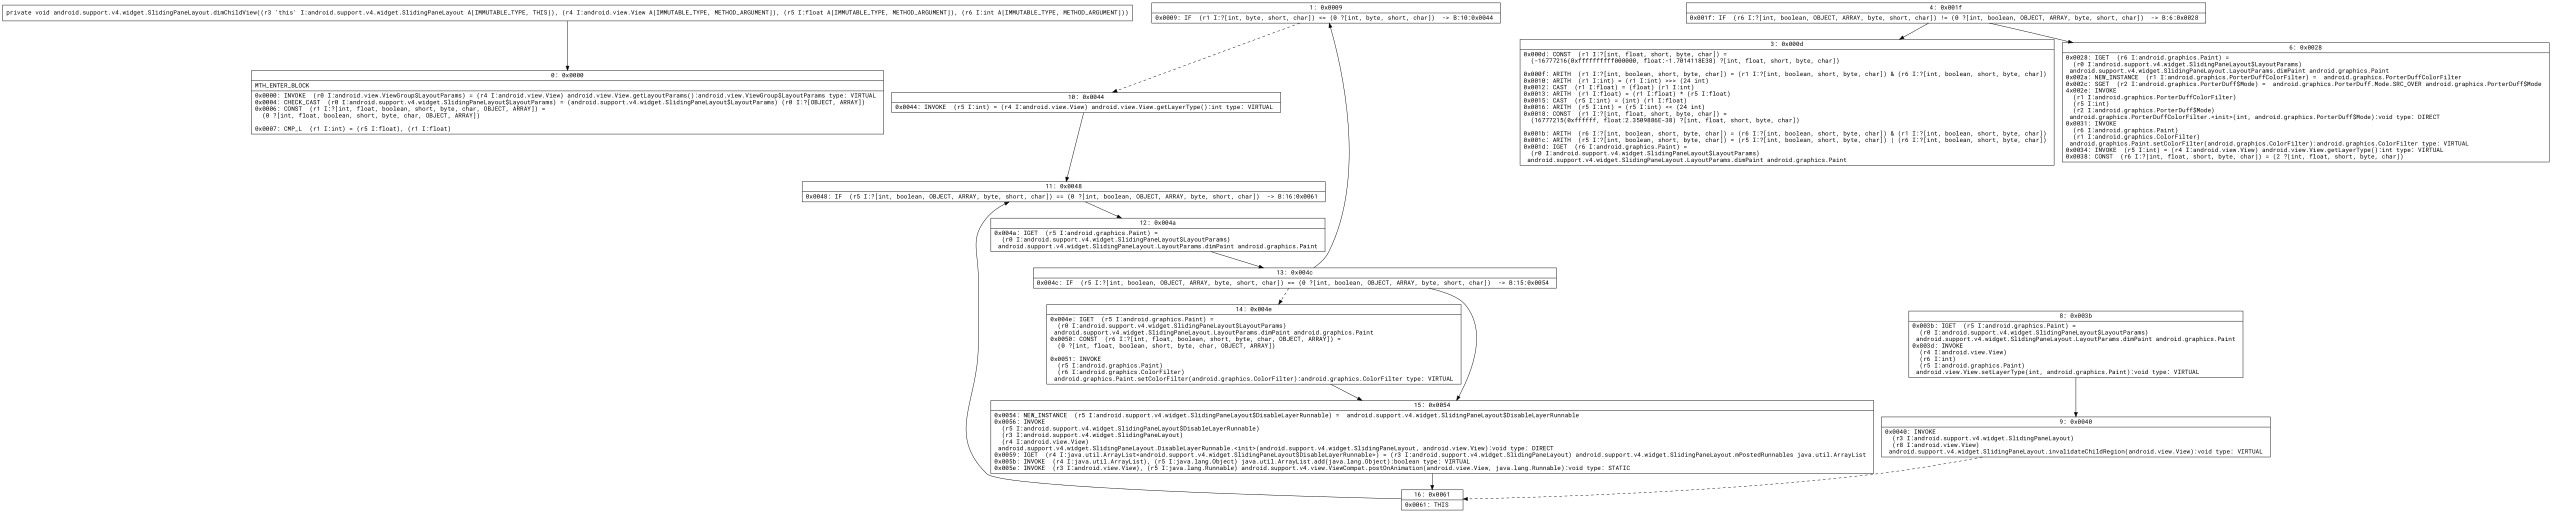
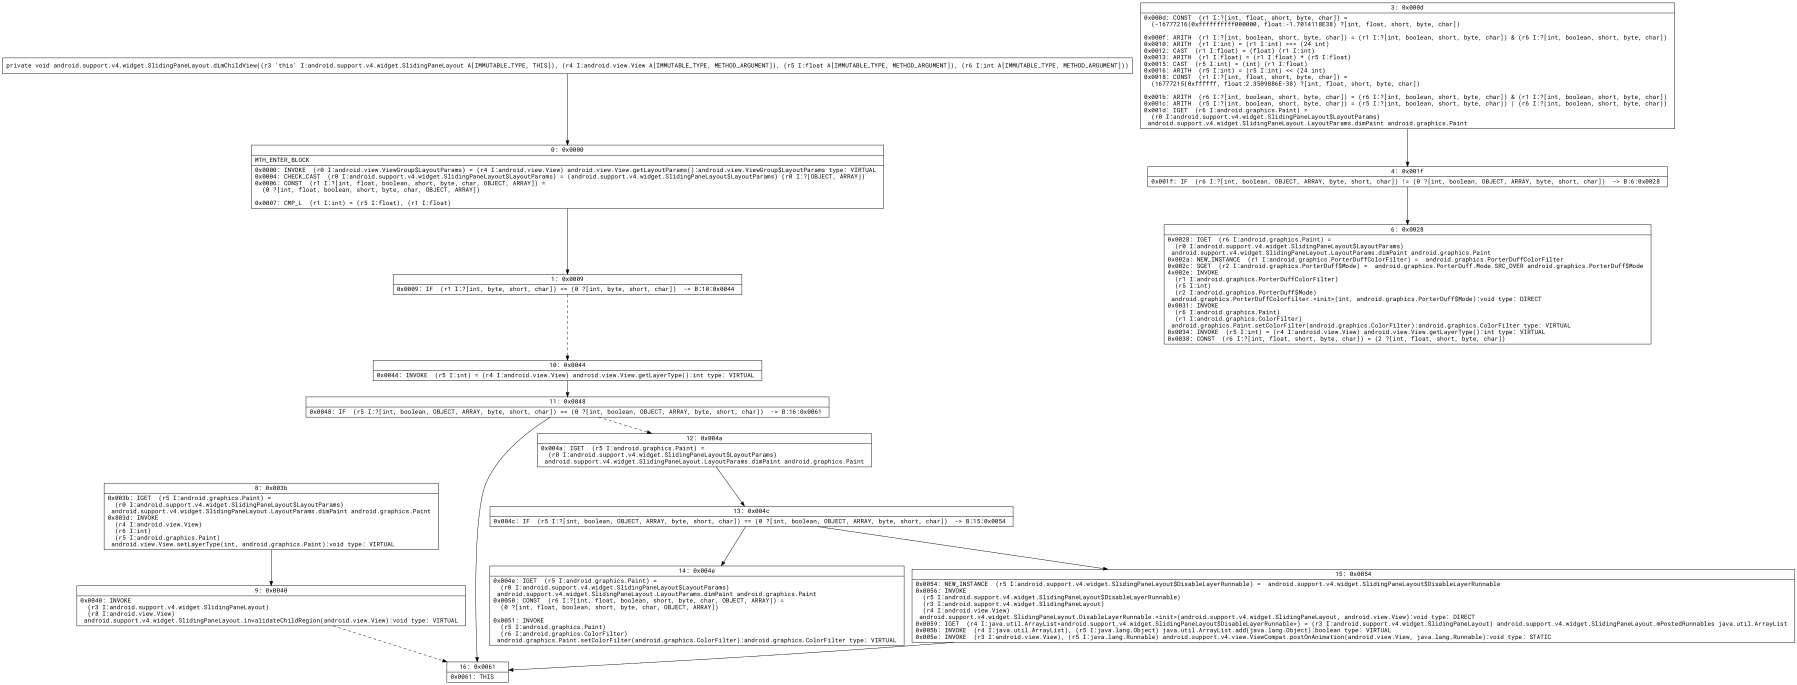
(1916, 30) -> (1408, 145)
(1349, 151) -> (568, 239)
(1101, 209) -> (623, 425)
(1285, 294) -> (735, 544)
(1344, 391) -> none
(1049, 484) -> (478, 523)
